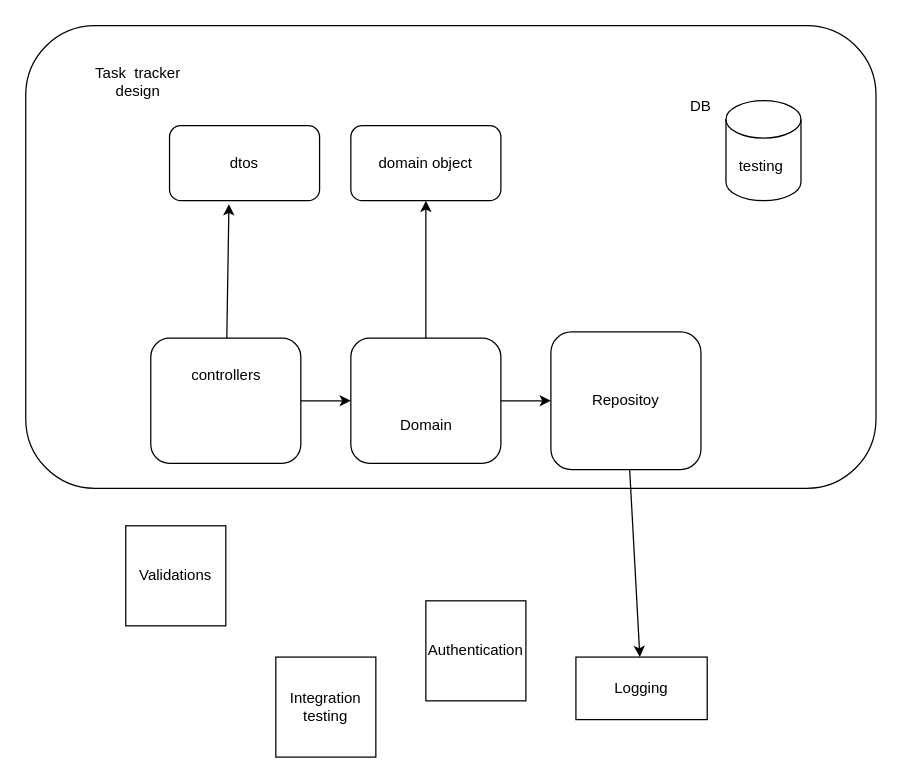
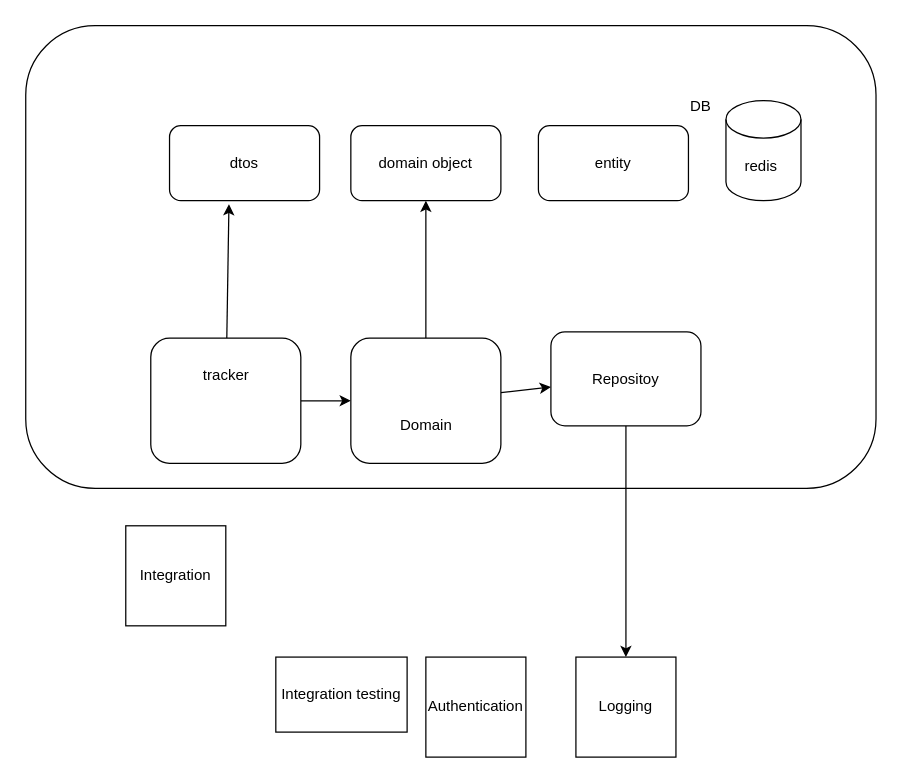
(138, 82) -> none
none -> (613, 163)
(763, 167) -> (763, 167)
(226, 376) -> (226, 376)
(626, 401) -> (626, 379)
(176, 576) -> (176, 576)
(476, 651) -> (476, 707)
(641, 688) -> (626, 707)
(326, 707) -> (341, 694)
